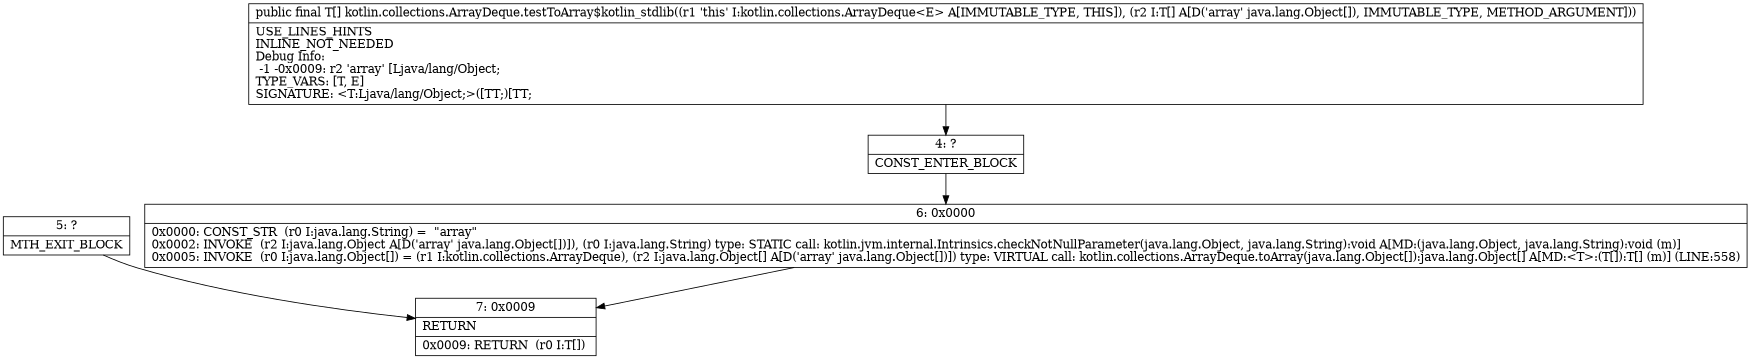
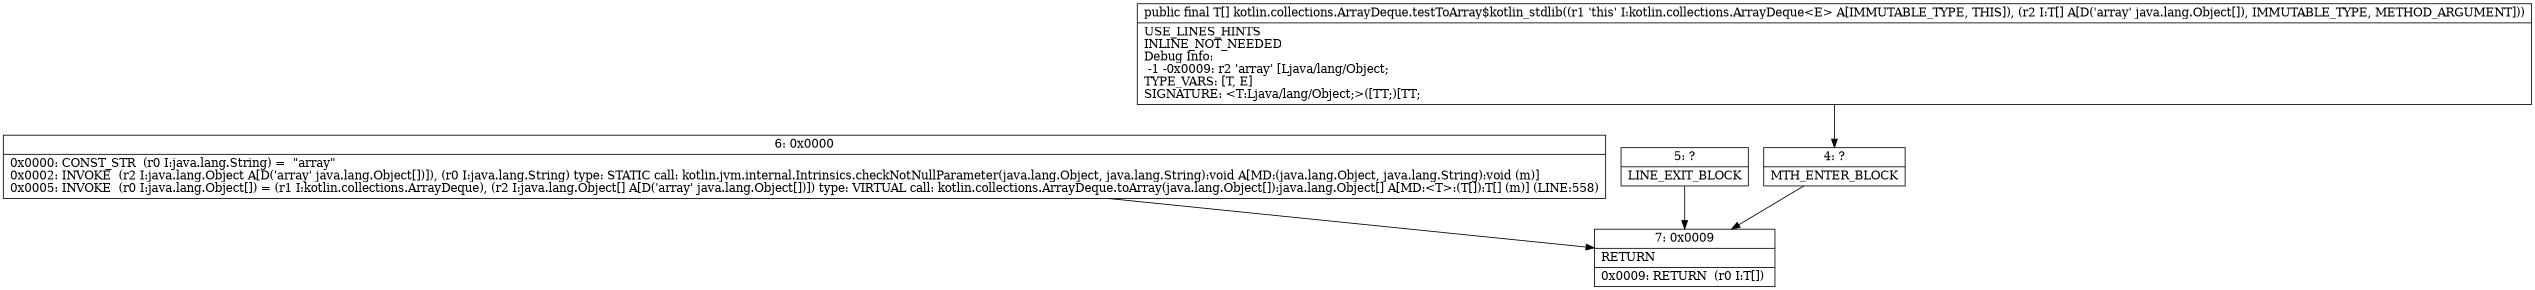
(946, 163) -> (1834, 176)
(946, 185) -> (1771, 205)
(67, 245) -> (1685, 176)
